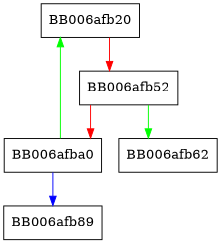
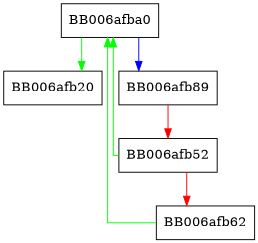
(110, 50) -> (168, 117)
(91, 117) -> (113, 104)
(148, 117) -> (187, 184)
none -> (108, 159)
